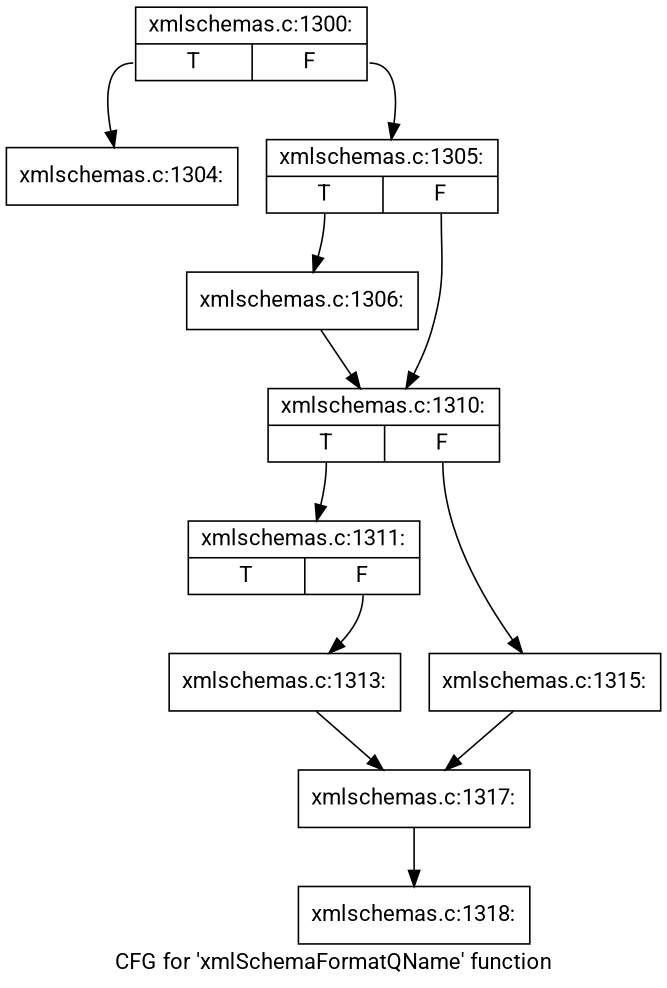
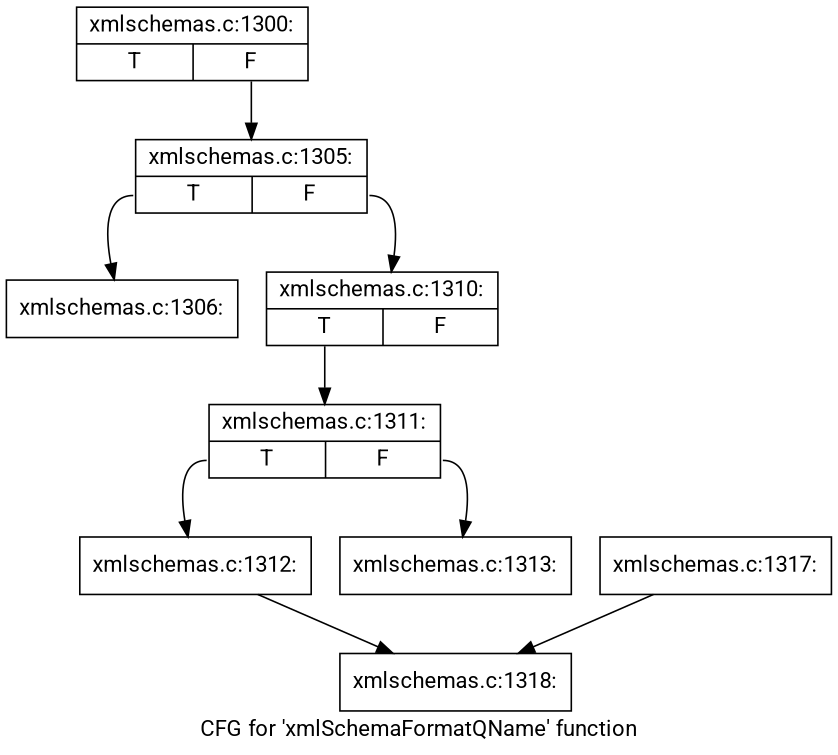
(122, 176) -> none
(336, 352) -> none
none -> (195, 566)
(545, 682) -> none
(343, 735) -> none
